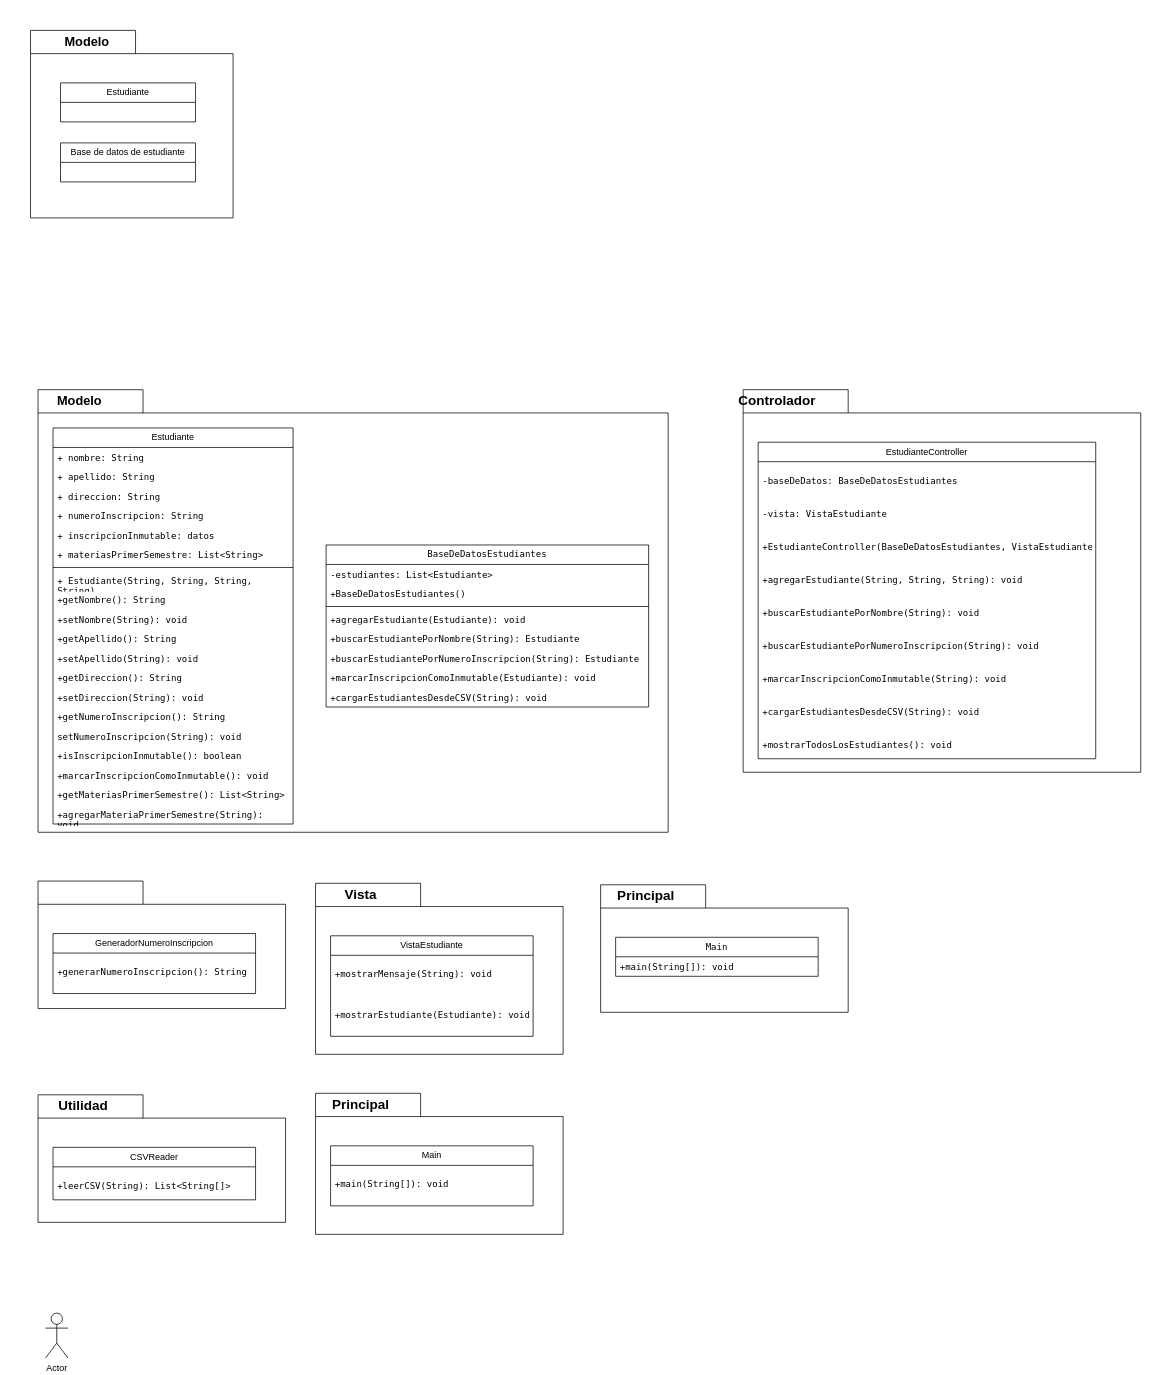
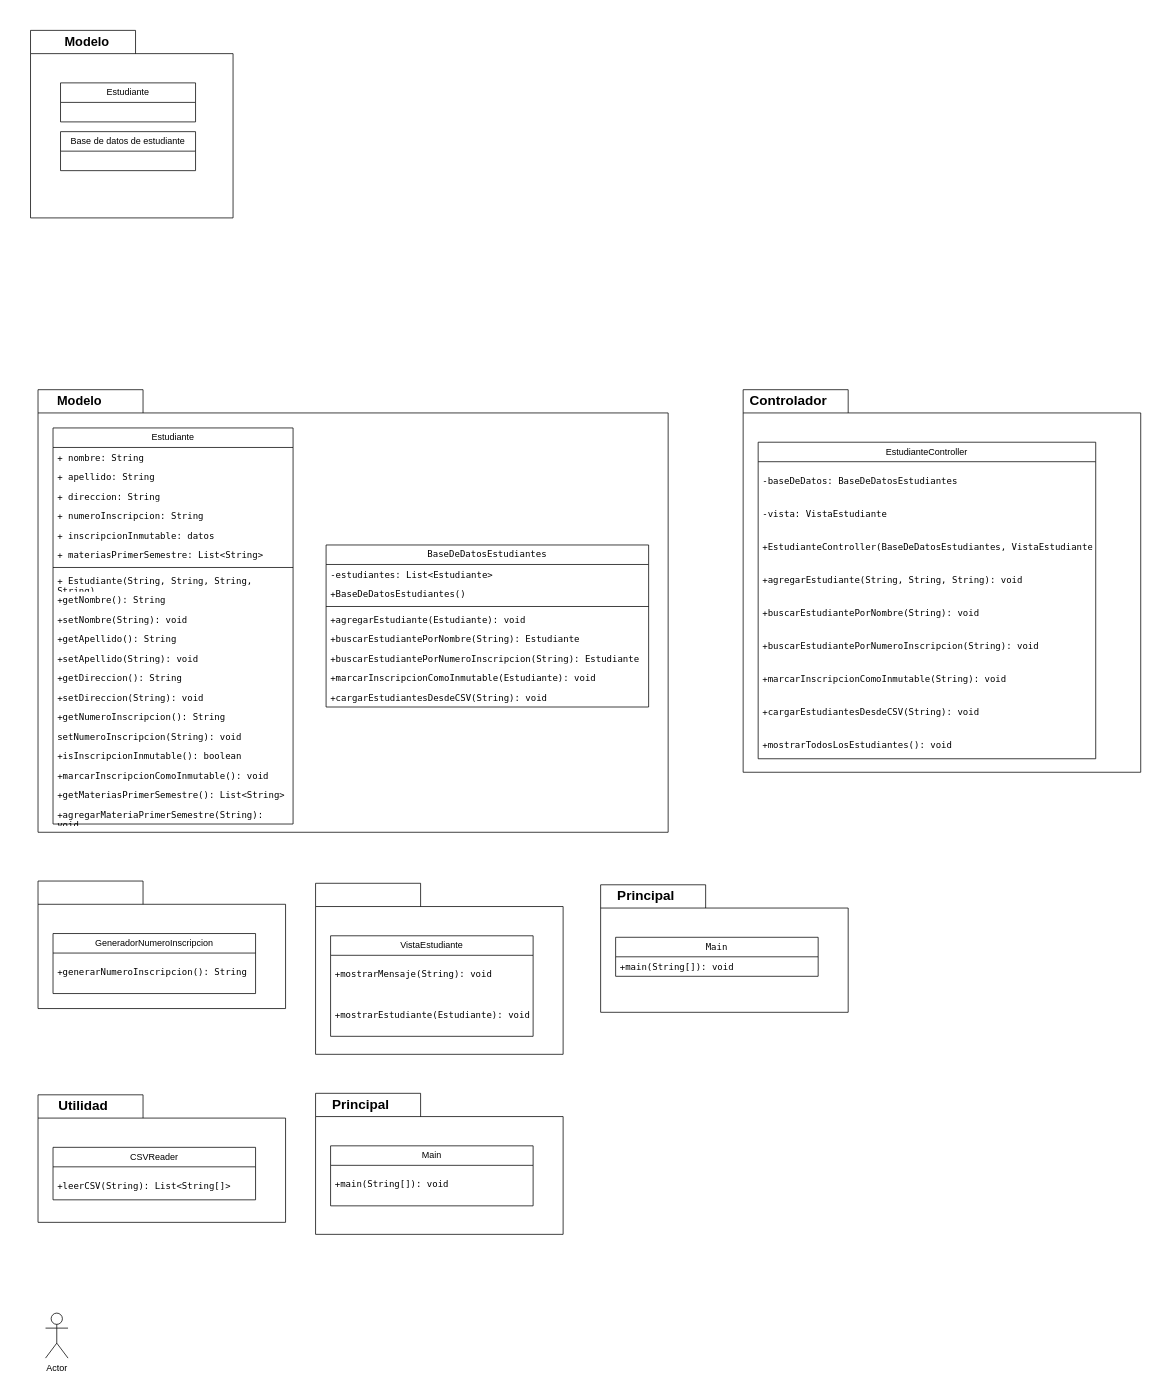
(128, 162) -> (128, 151)
(777, 401) -> (788, 401)
(360, 894) -> none
